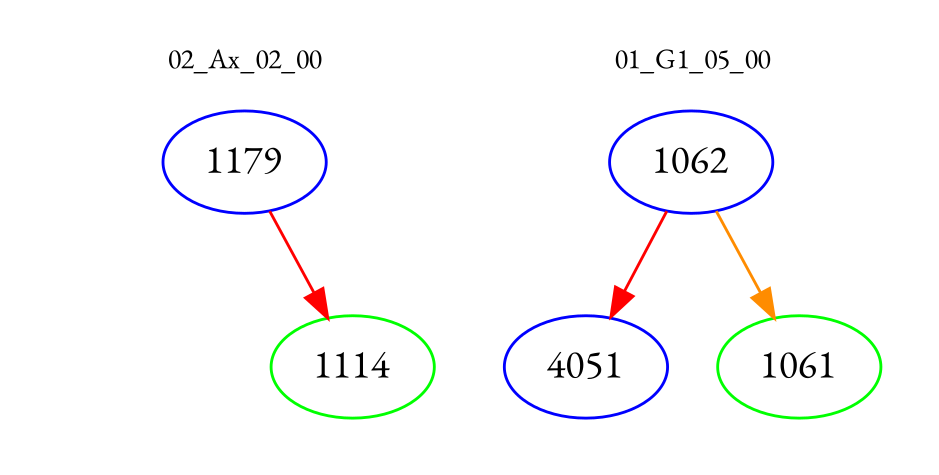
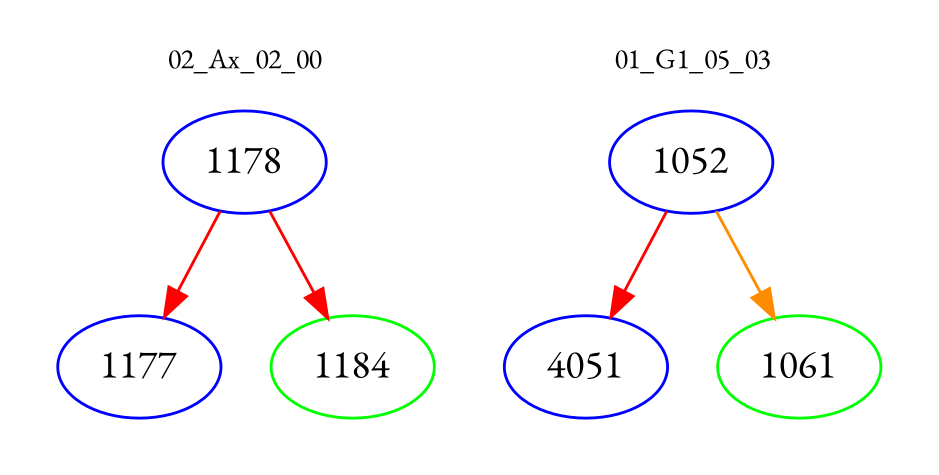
(693, 61) -> (693, 61)
(245, 162) -> (245, 162)
(691, 162) -> (691, 162)
none -> (139, 367)
(353, 367) -> (353, 367)
